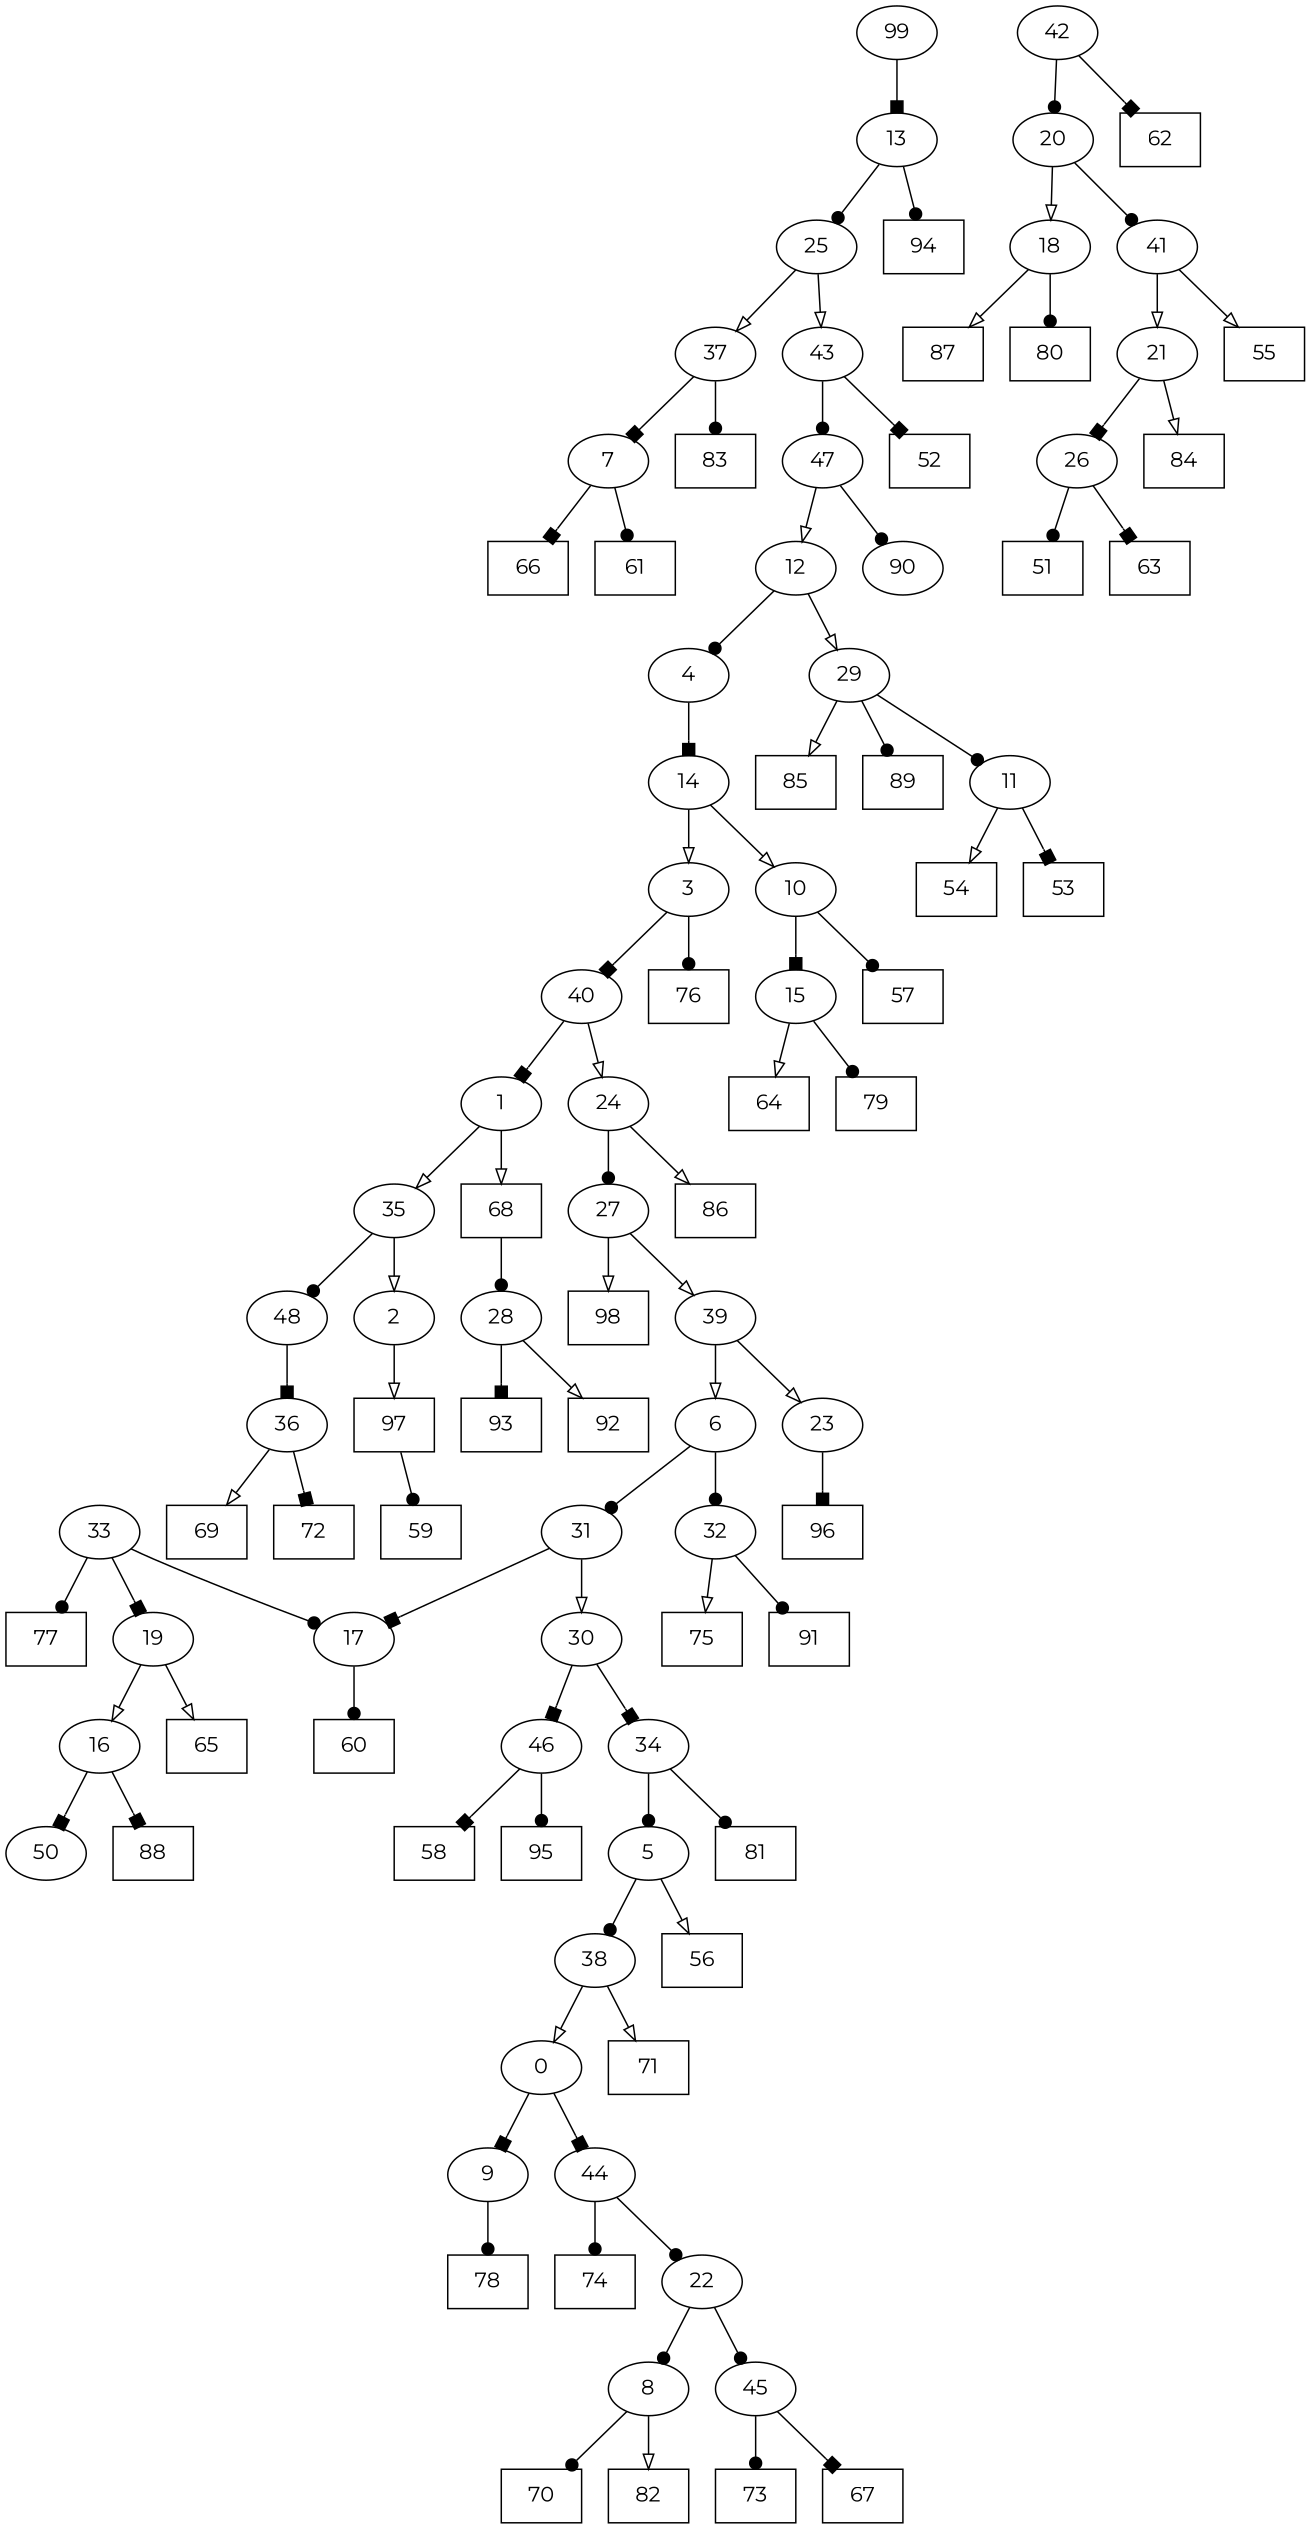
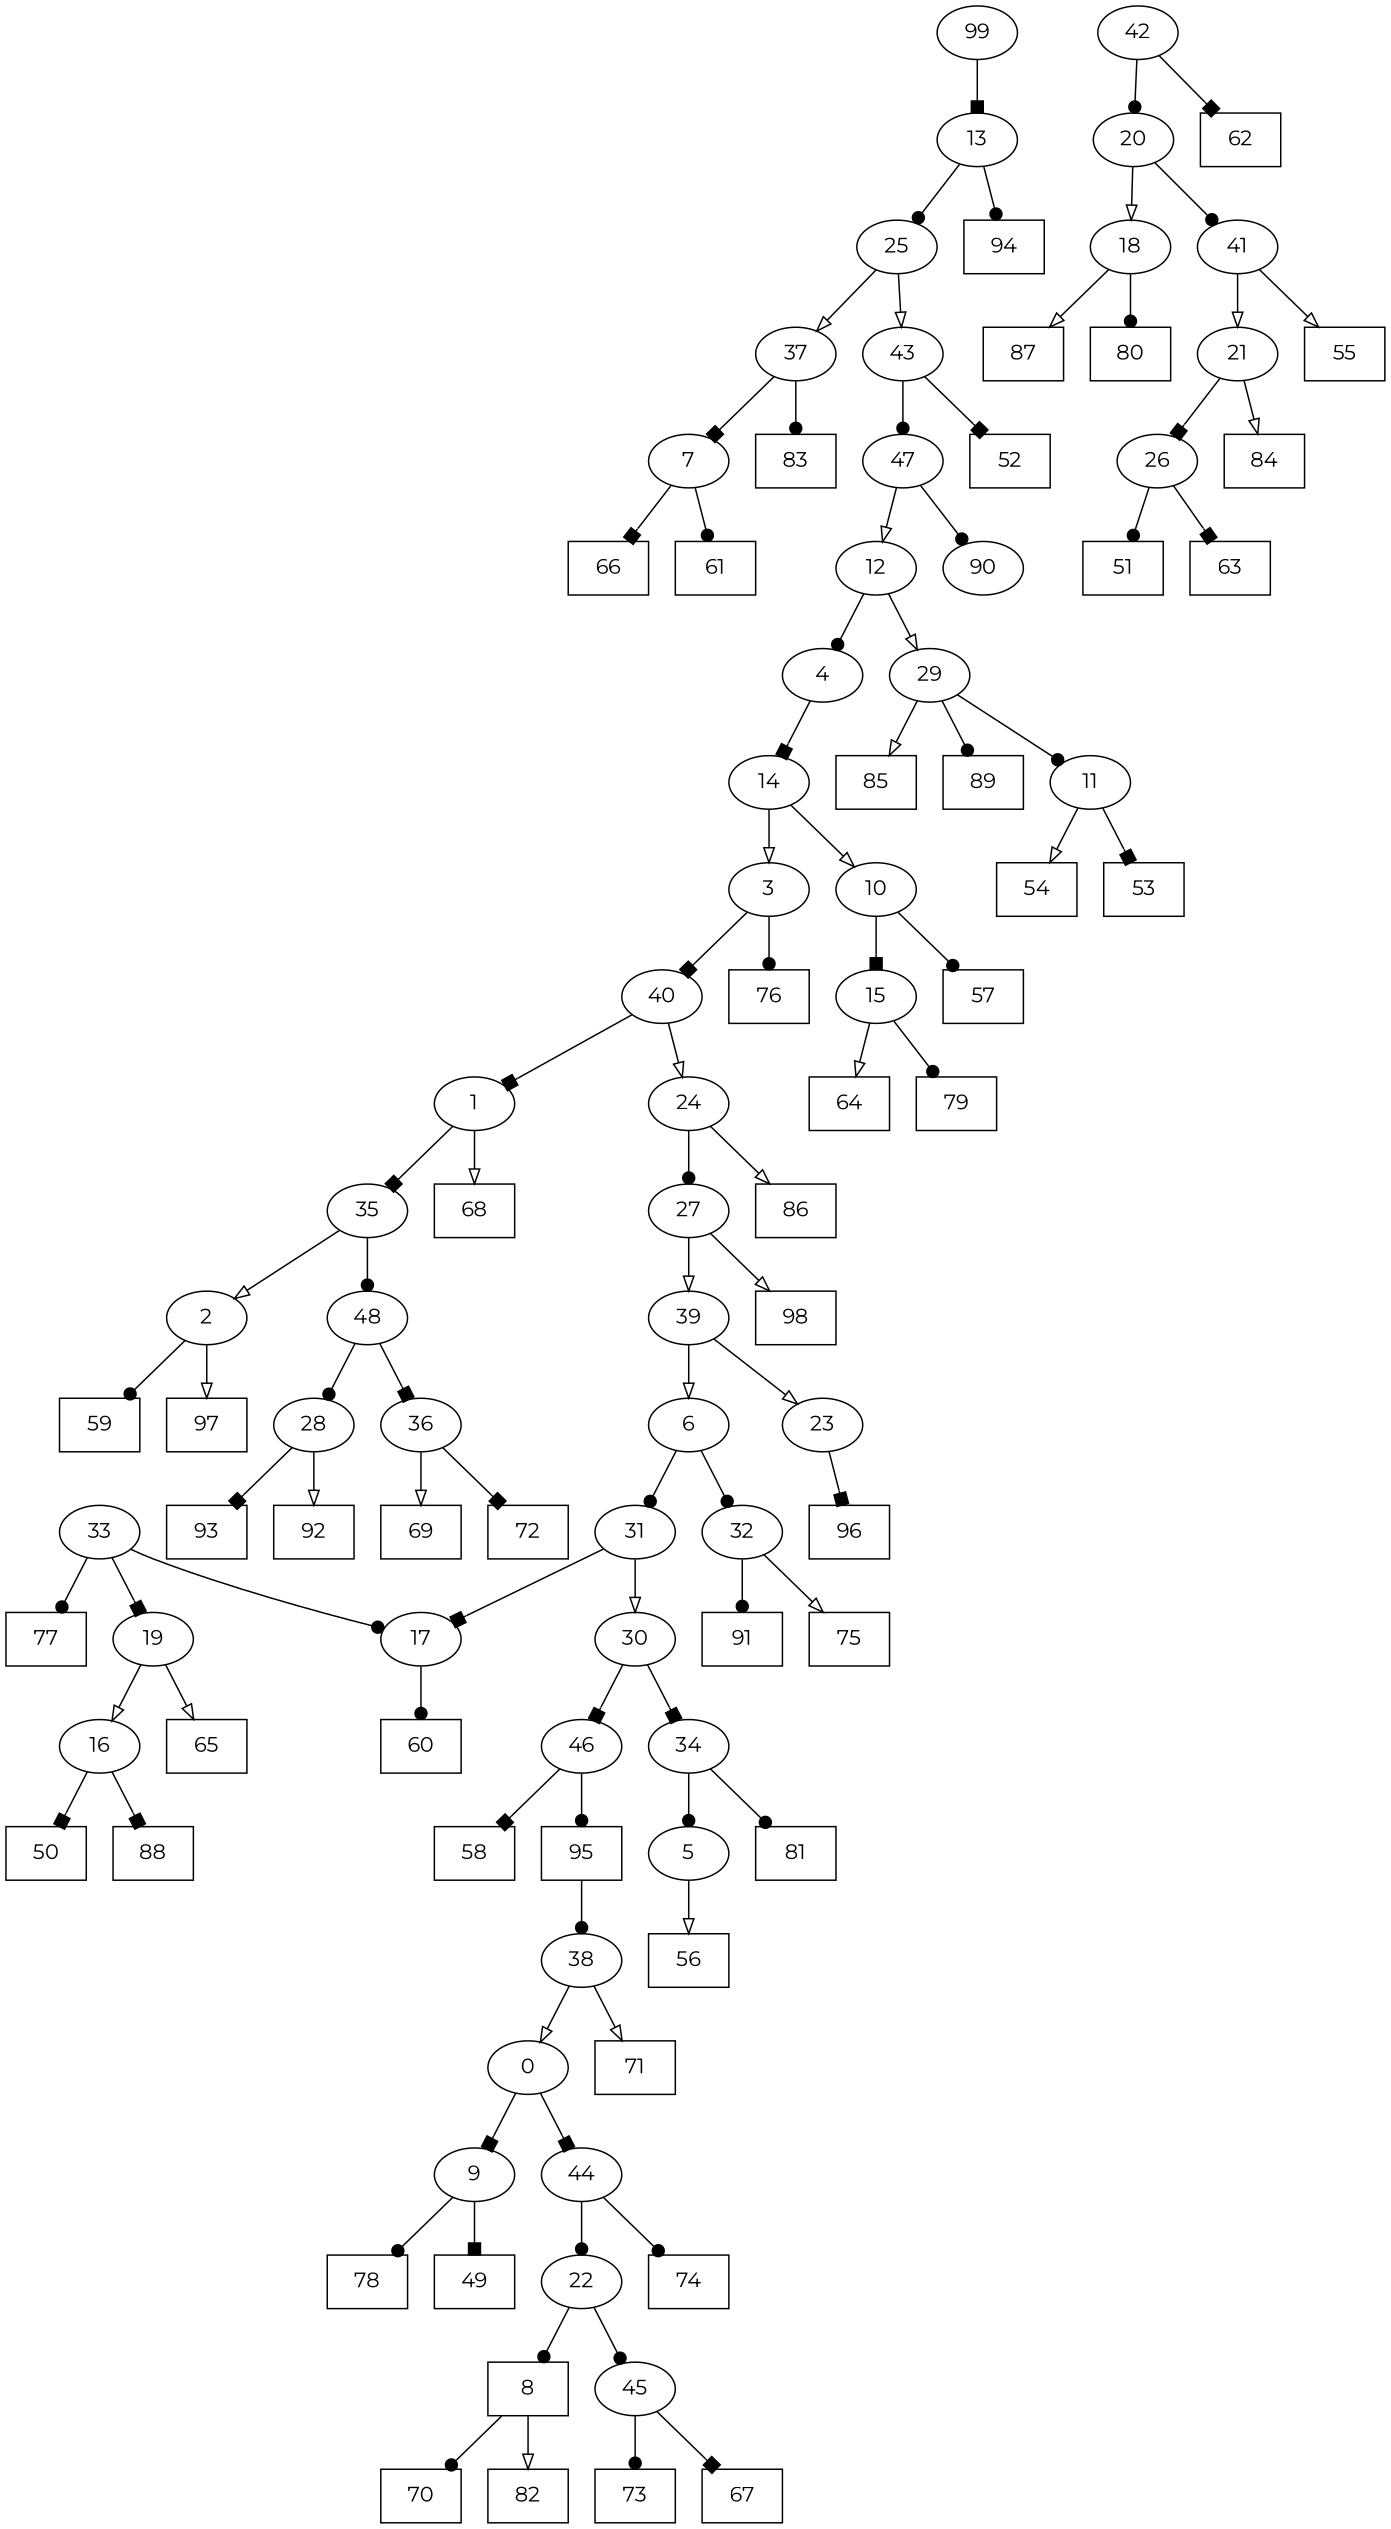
(453, 1152) -> (426, 1152)
(501, 1259) -> (343, 1366)
(406, 1473) -> (160, 1365)
(46, 1853) -> (46, 1853)
(625, 1902) -> (582, 1901)
none -> (475, 2282)
(649, 2389) -> (528, 2389)
